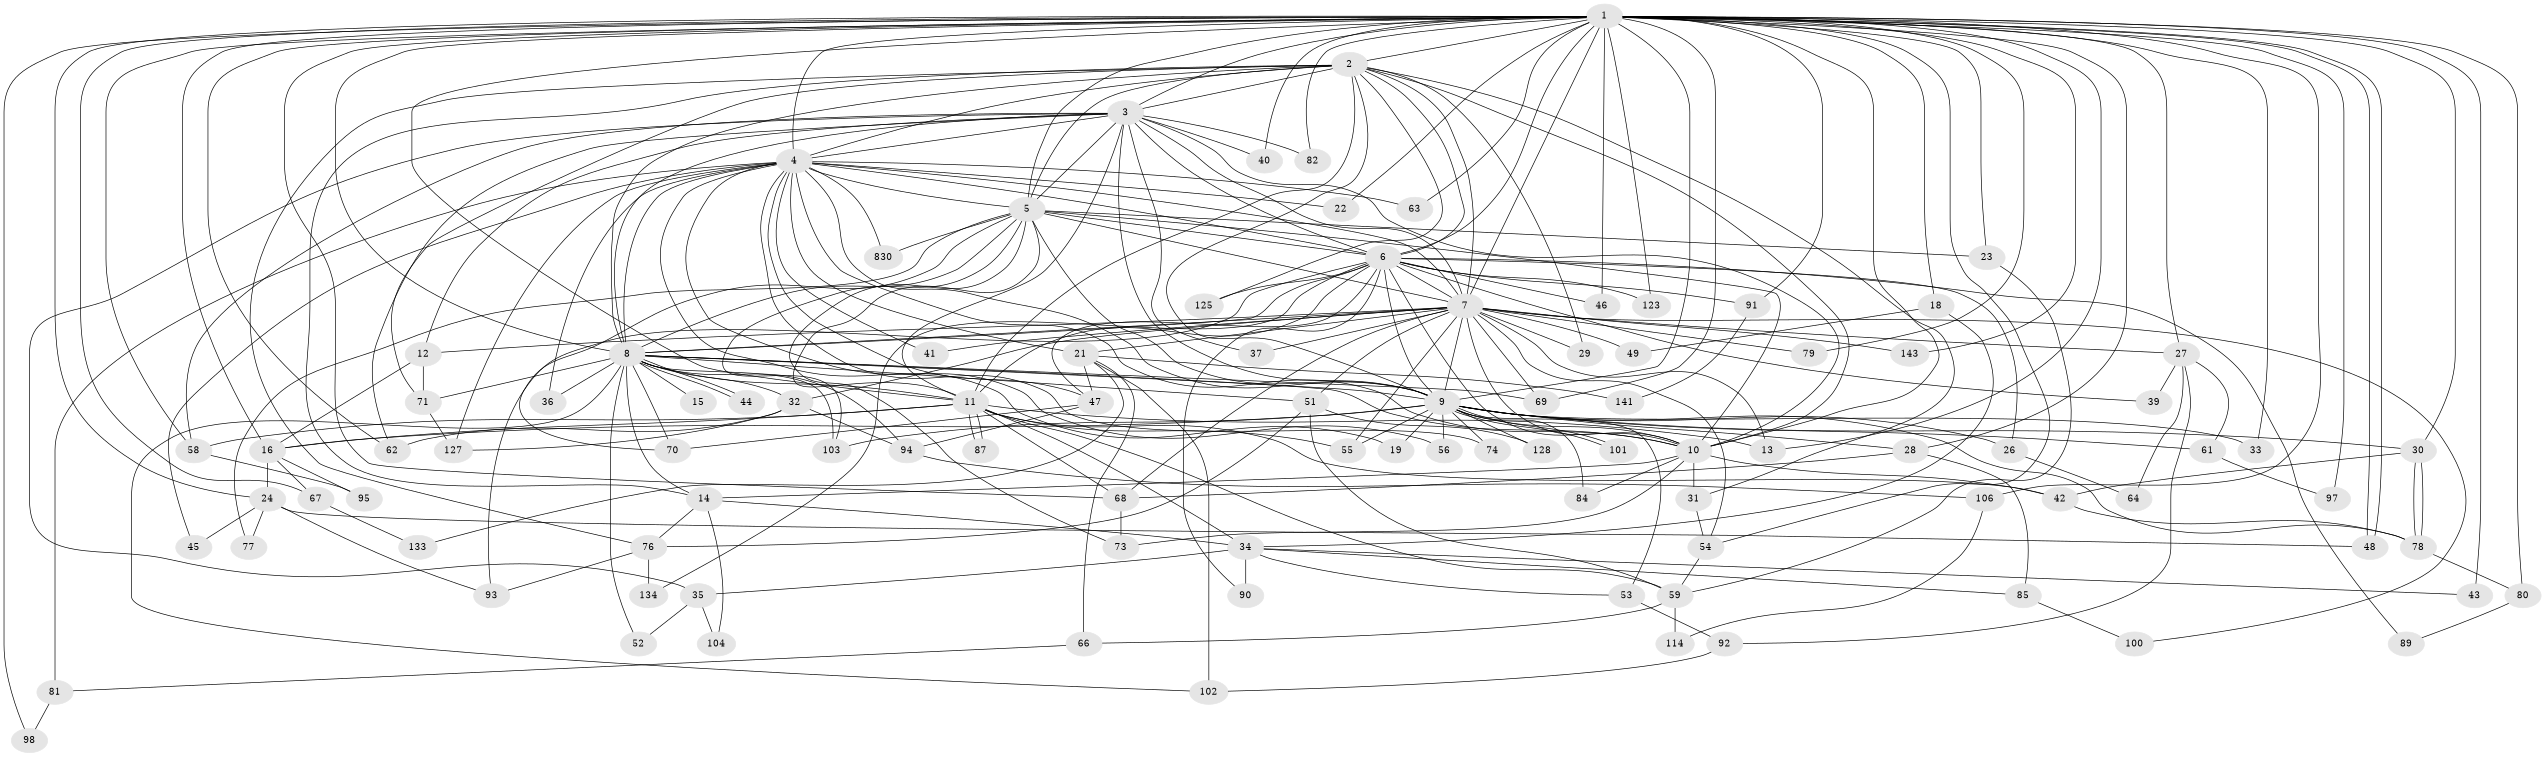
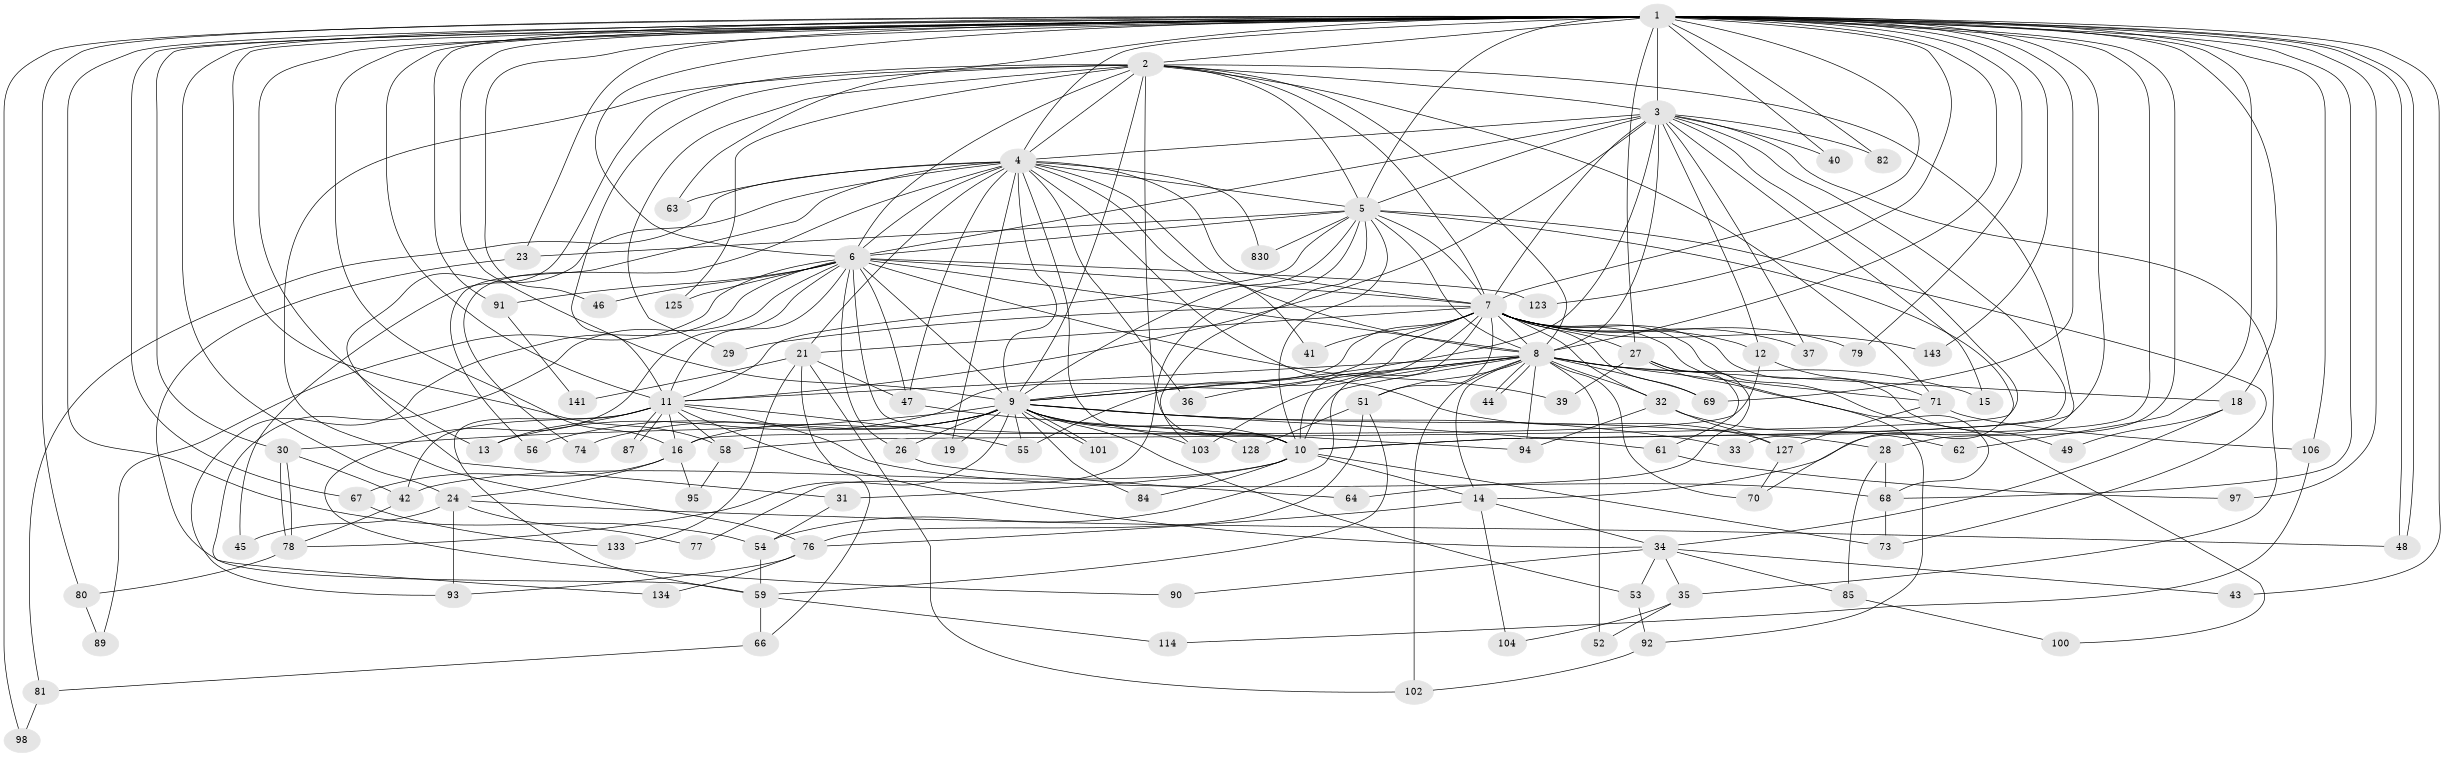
(671, 138) -> (1836, 248)
(1341, 209) -> none
none -> (1970, 388)
(845, 431) -> (1768, 478)
(1522, 484) -> (2129, 437)
